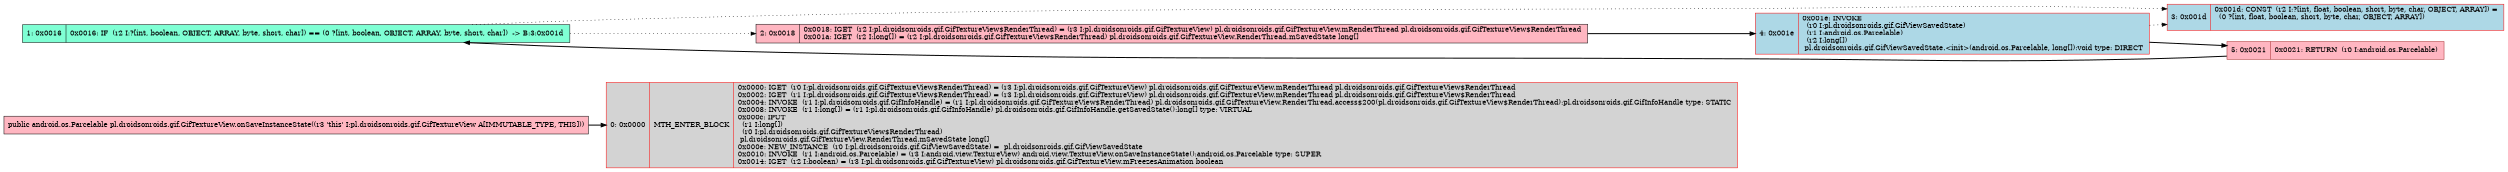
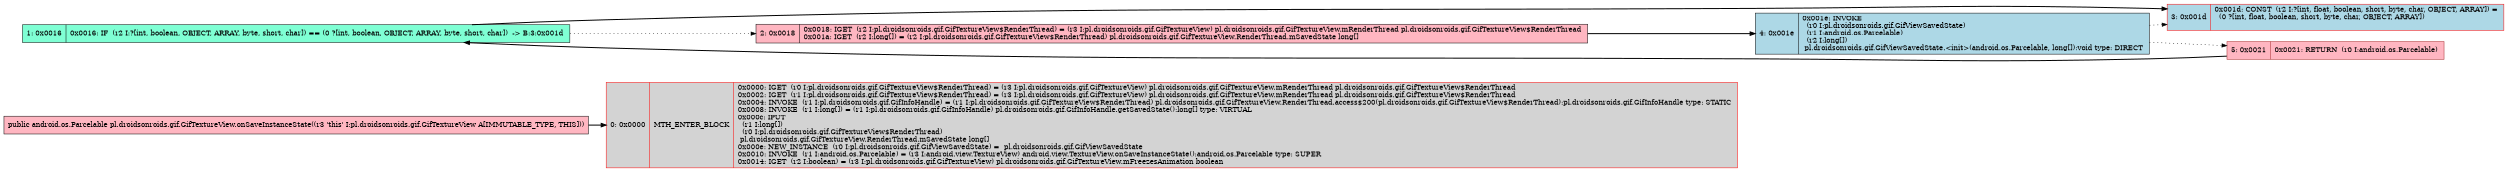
(1317, 9) -> (1317, 9)
(1952, 34) -> (1952, 34)
(2186, 44) -> (2186, 44)
